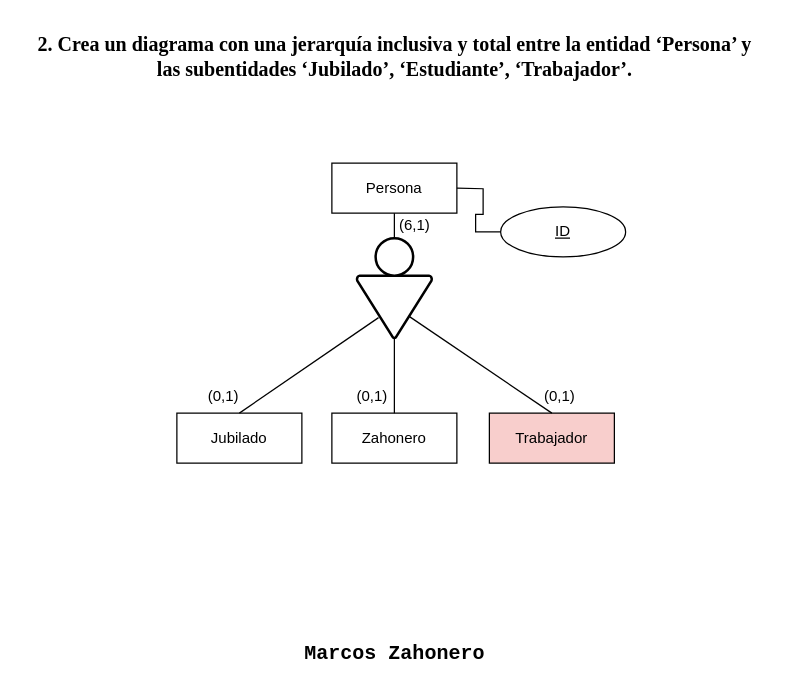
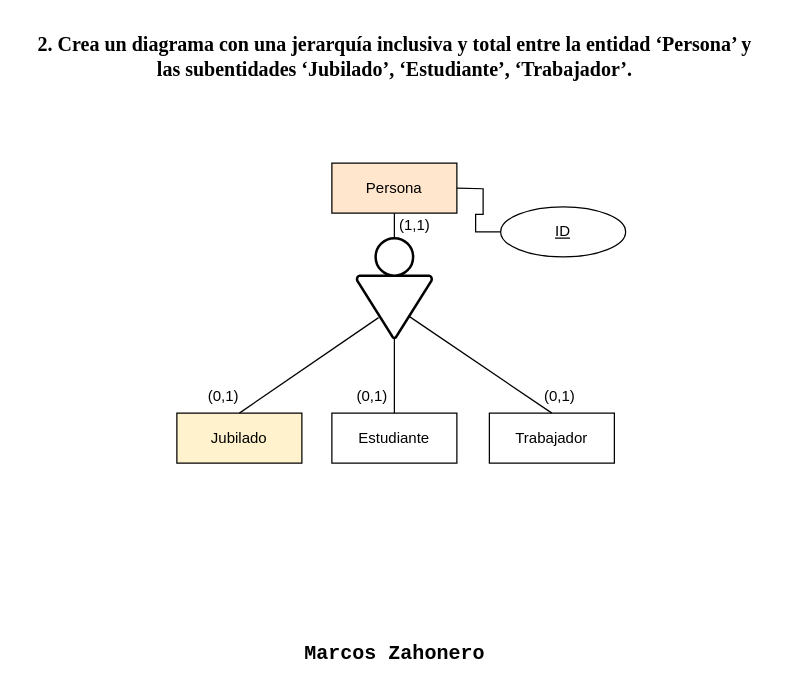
(394, 188) -> (394, 188)
(415, 226) -> (415, 226)
(239, 438) -> (239, 438)
(394, 438) -> (394, 438)
(552, 438) -> (552, 438)
